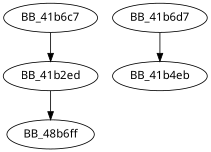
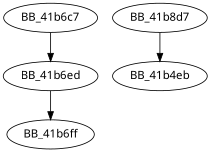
(160, 18) -> (160, 18)
(51, 76) -> (51, 76)
(51, 134) -> (51, 134)
